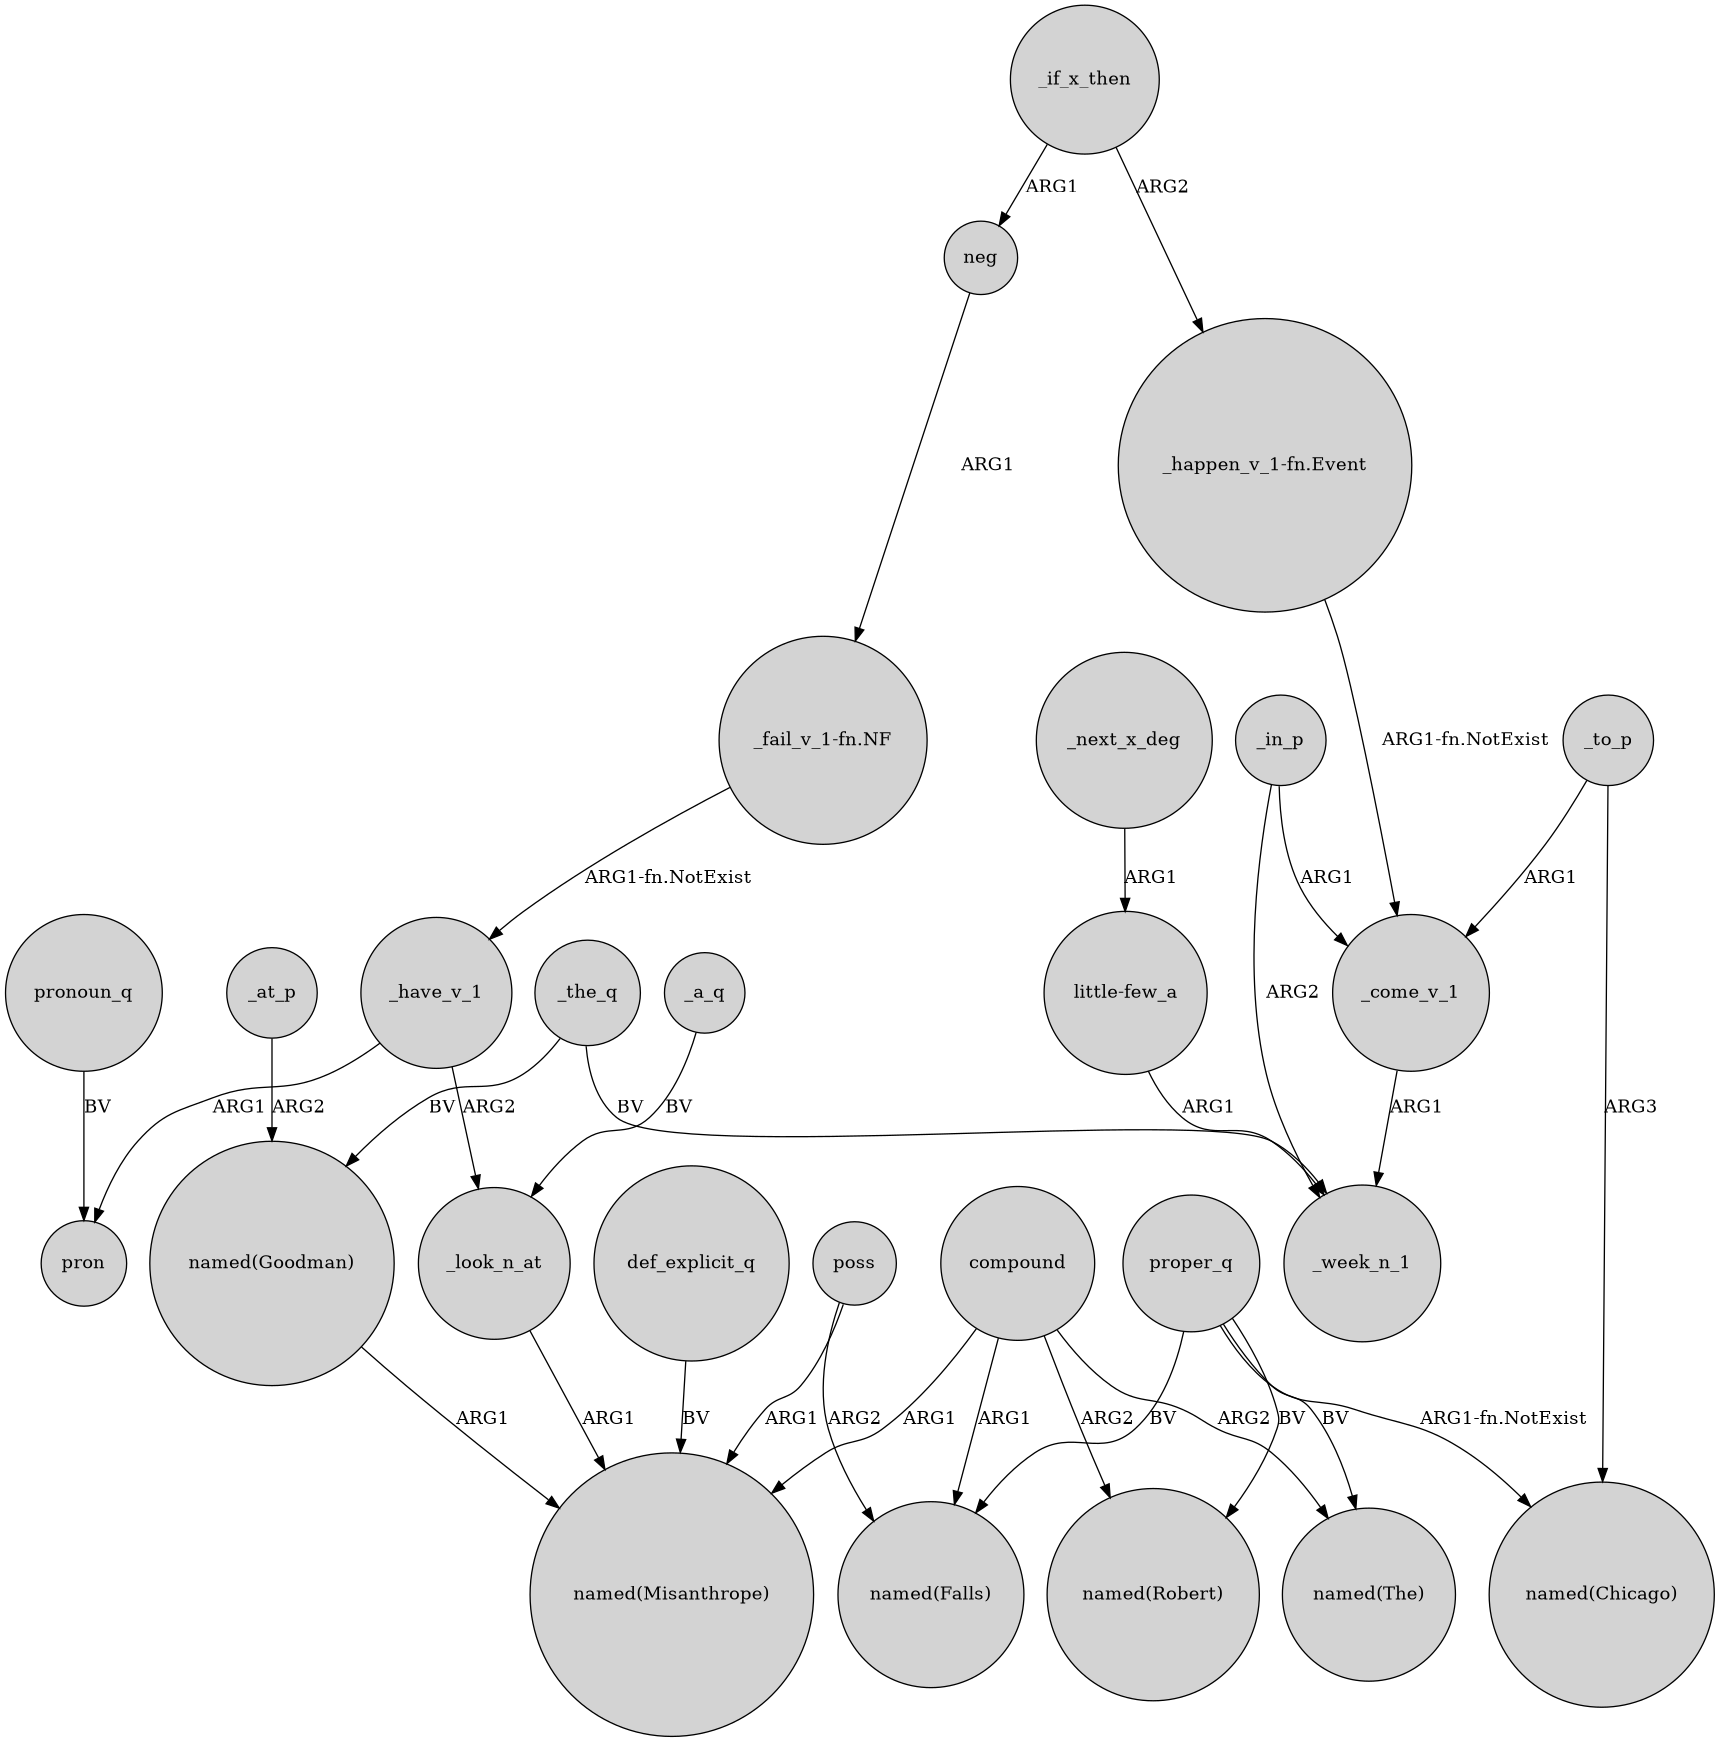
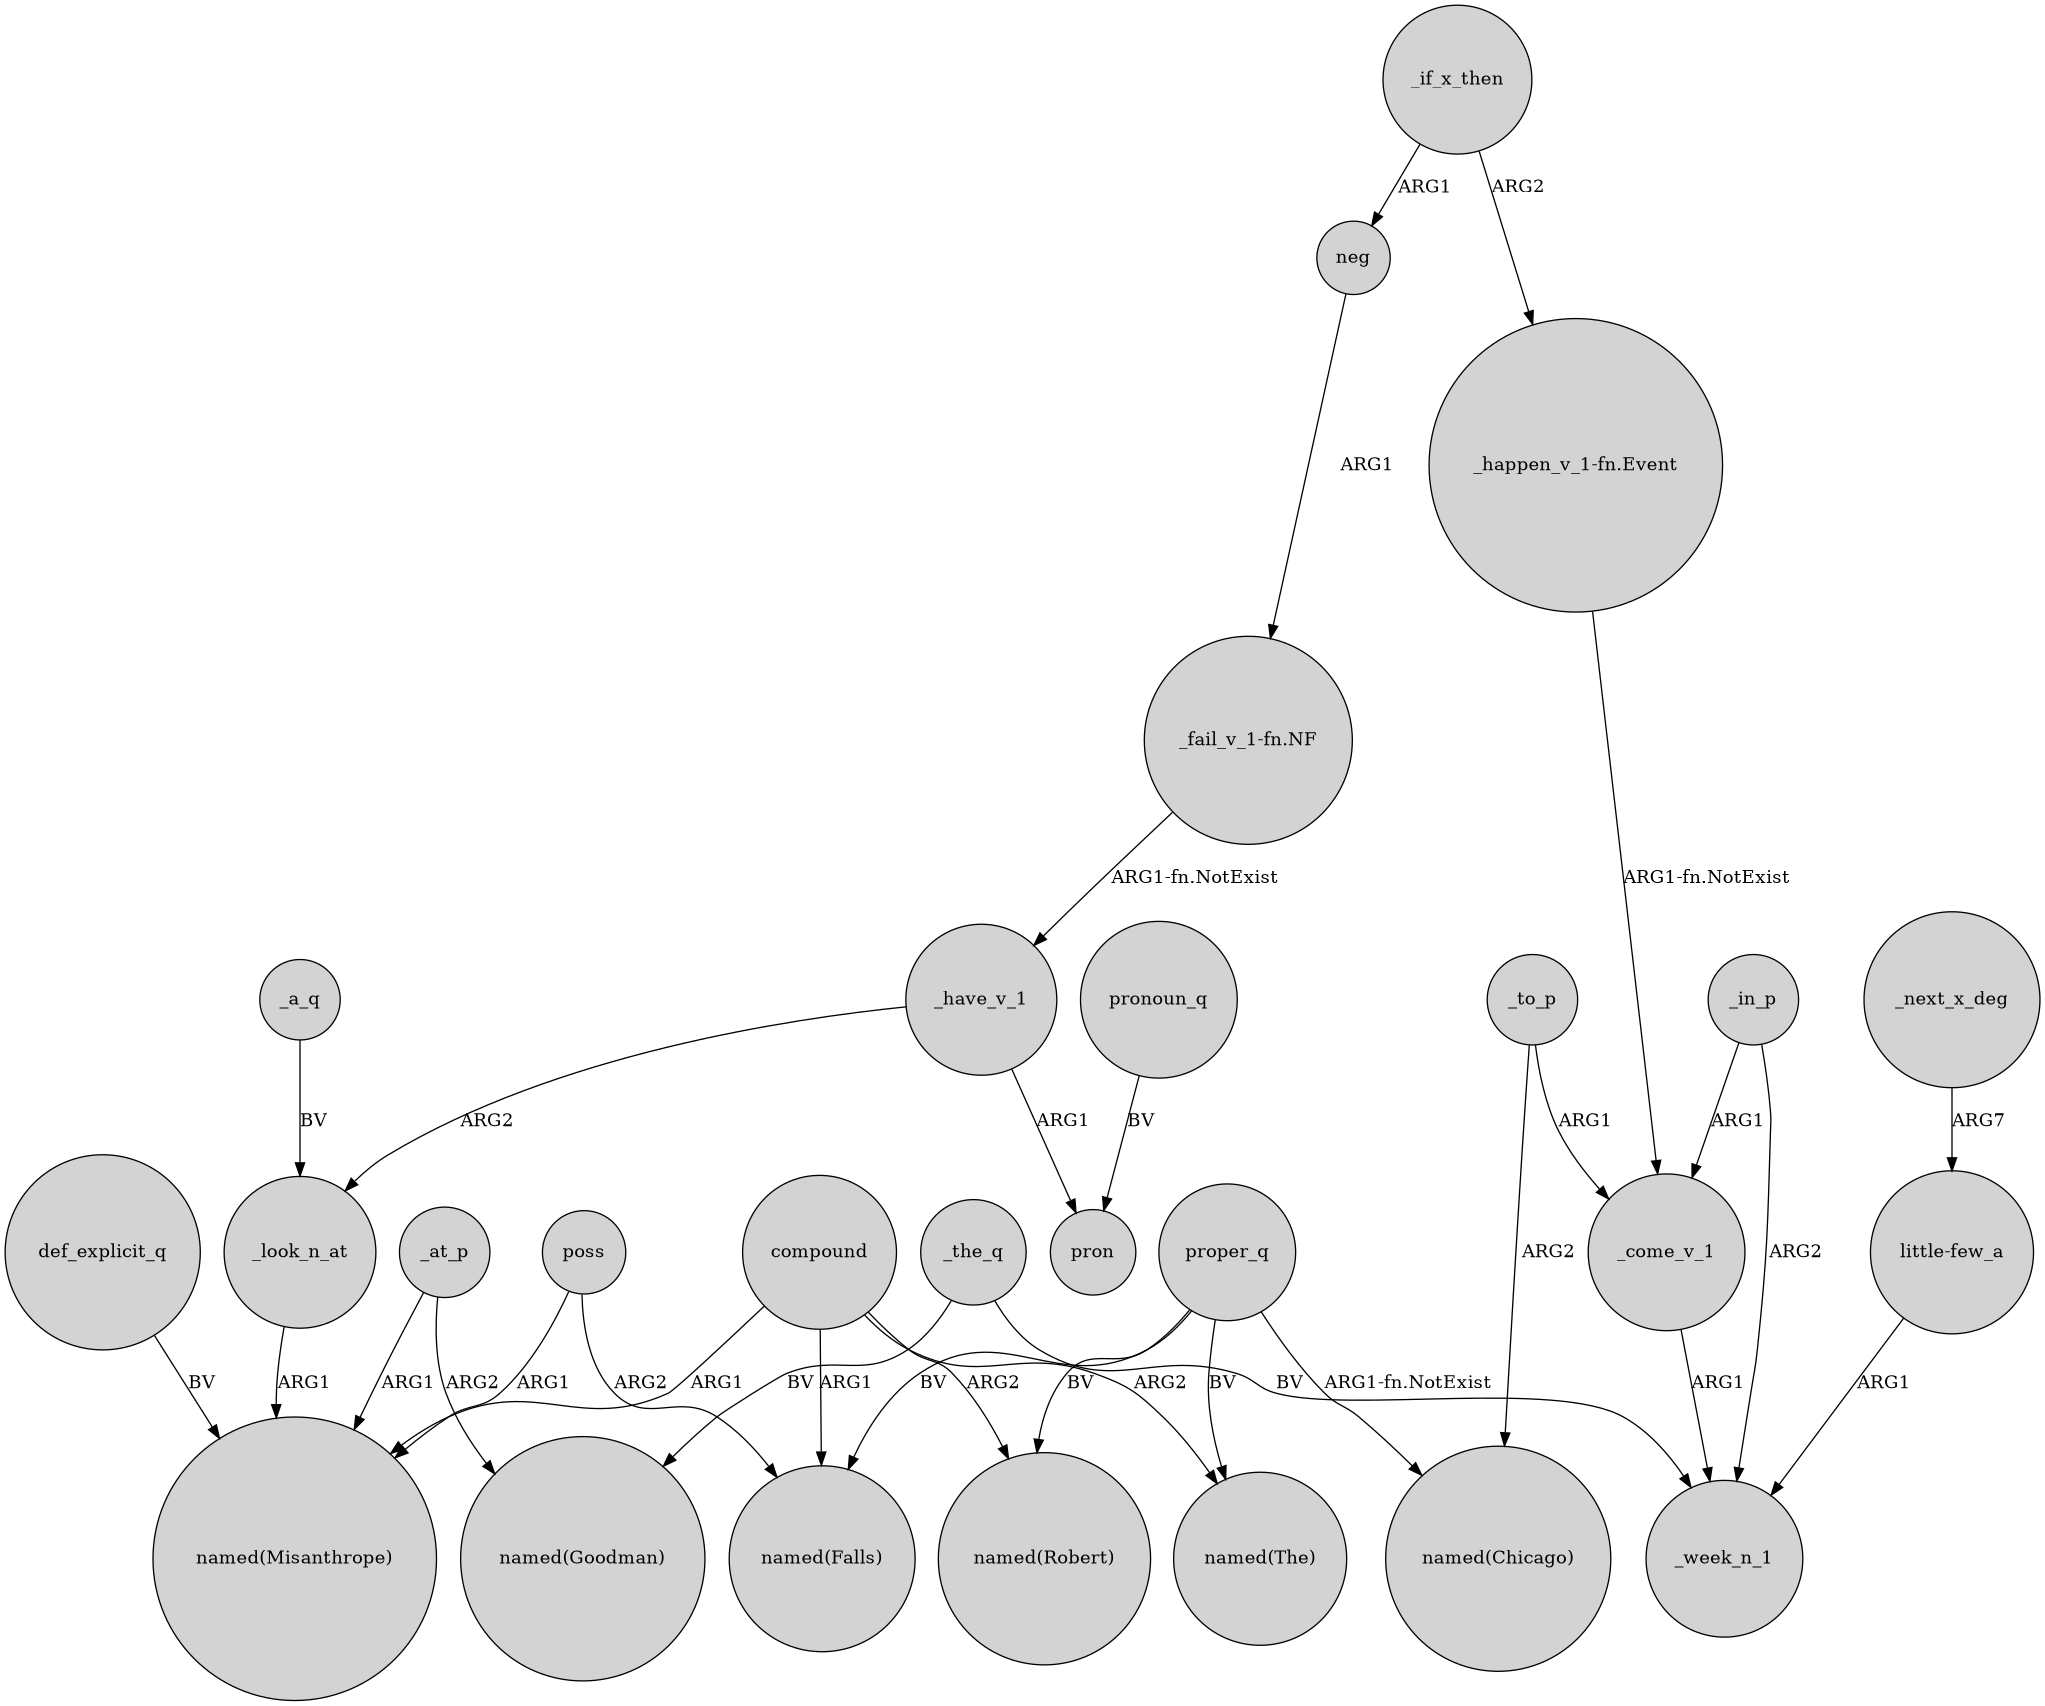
(1151, 878) -> (1979, 1121)
(1631, 1108) -> (1549, 1252)
(454, 1425) -> (391, 1355)
